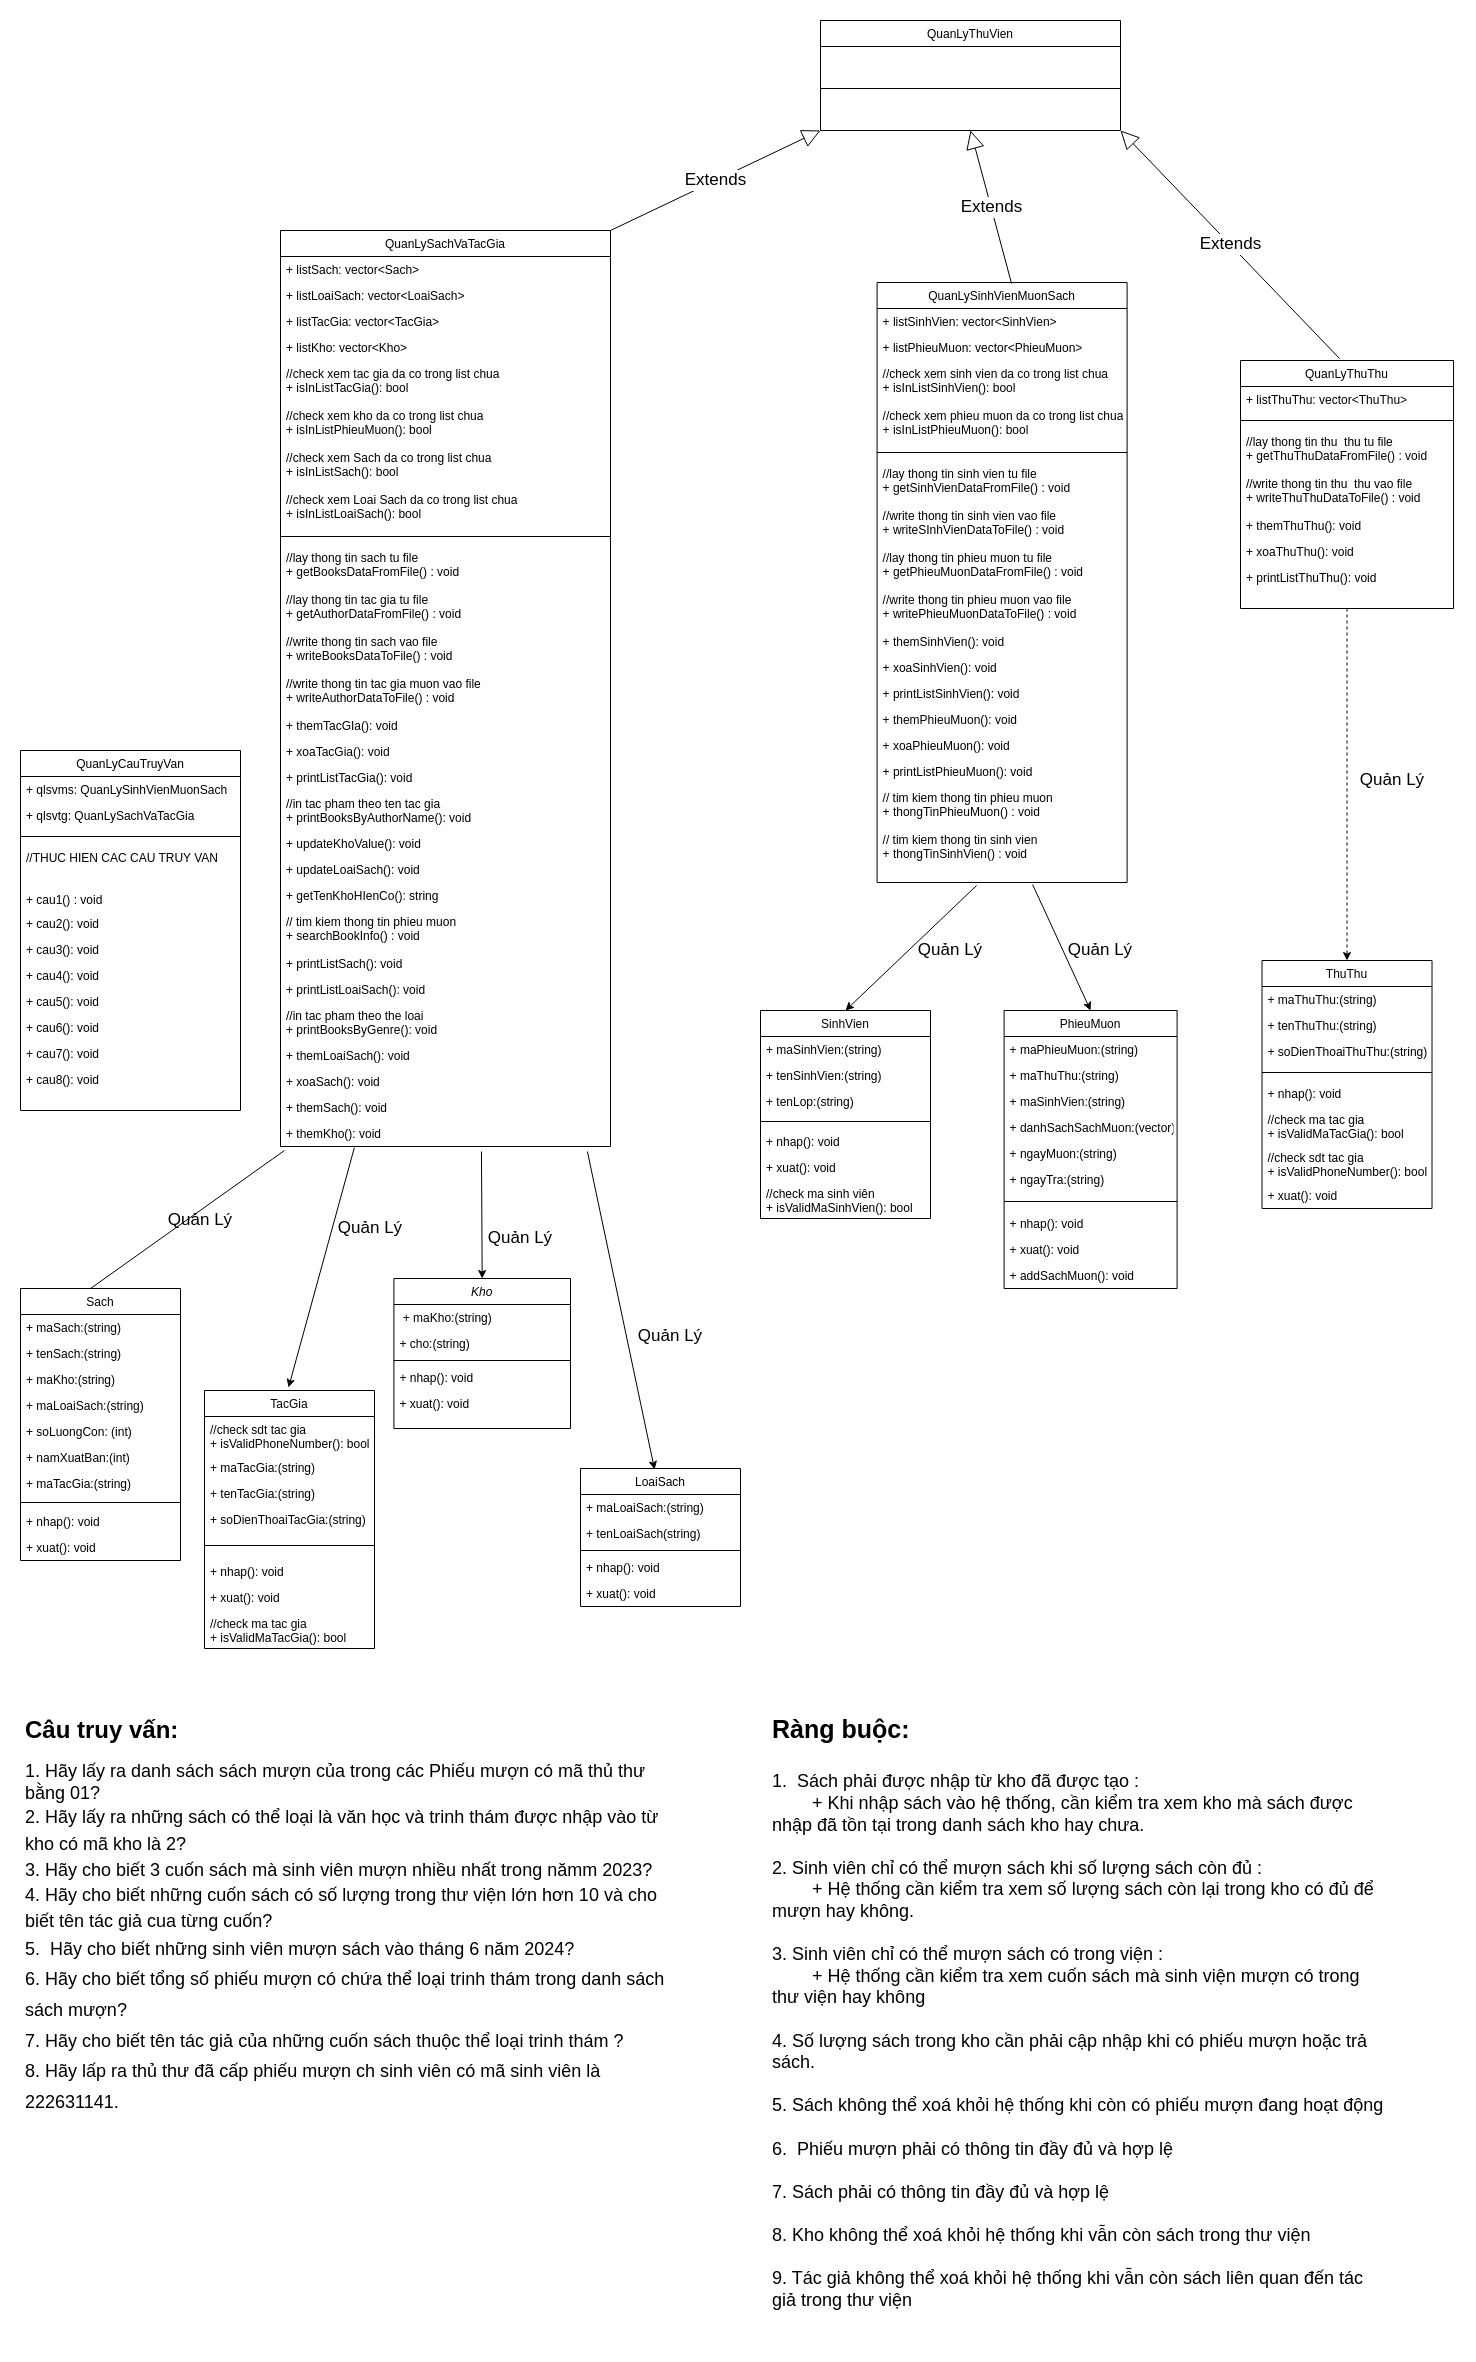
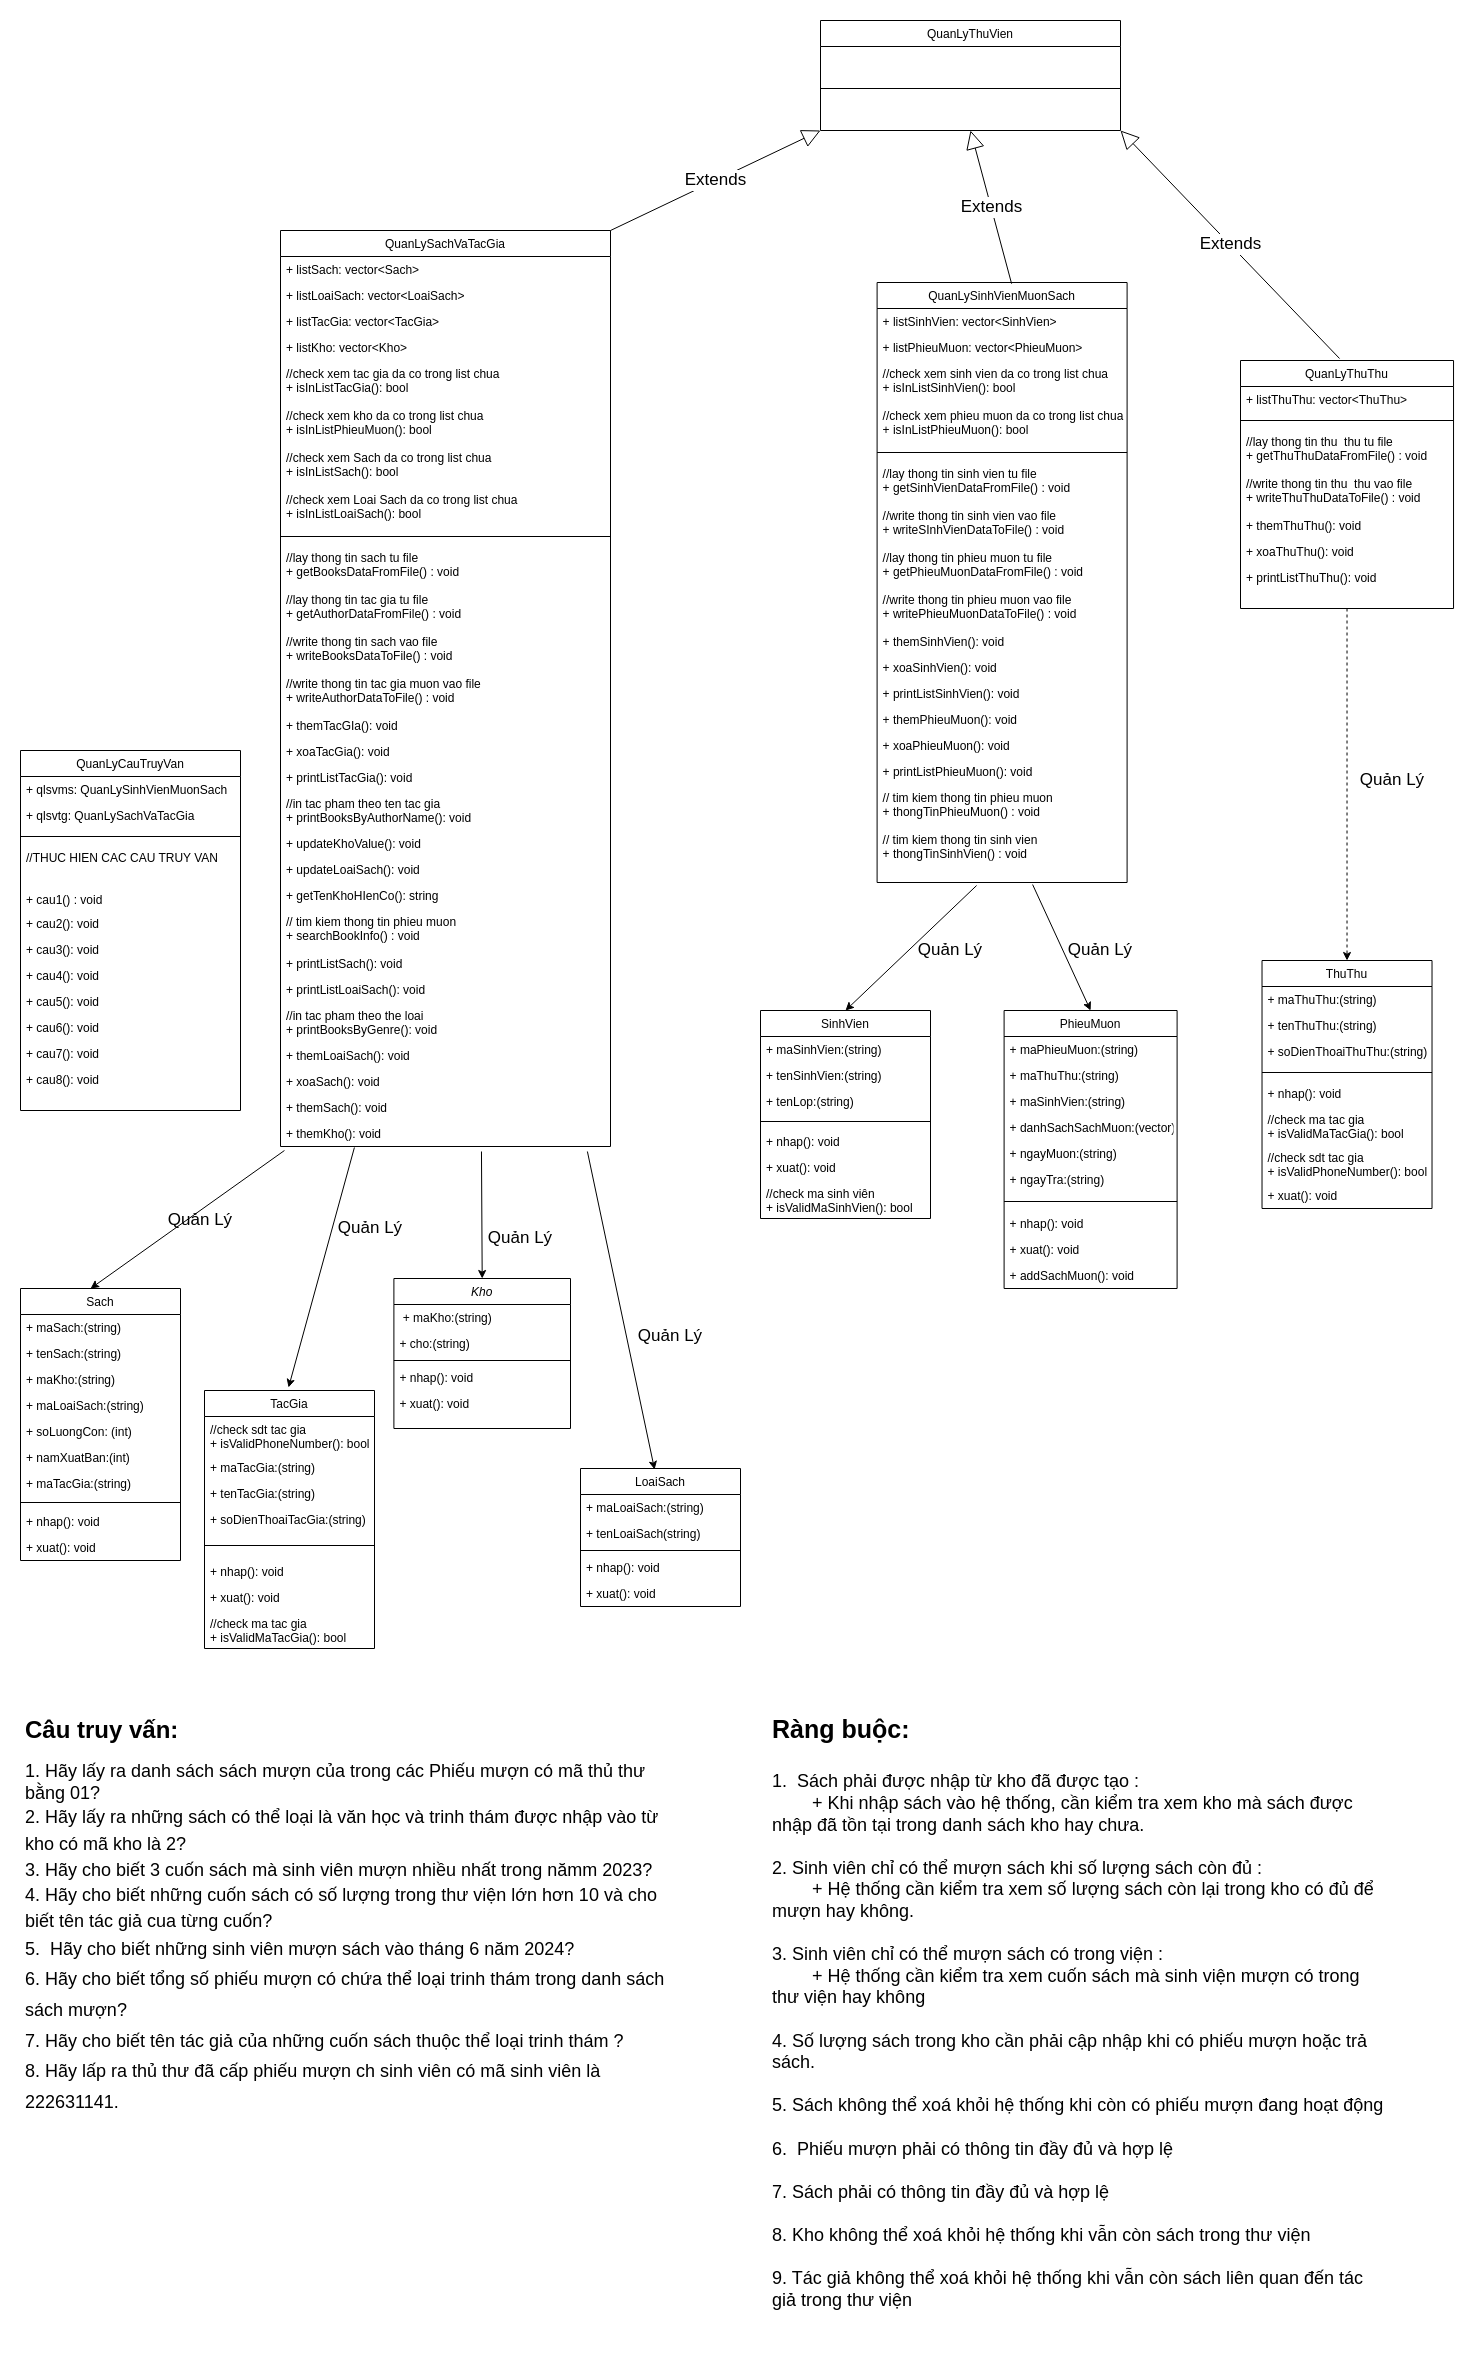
(95, 1286) -> (97, 1284)
